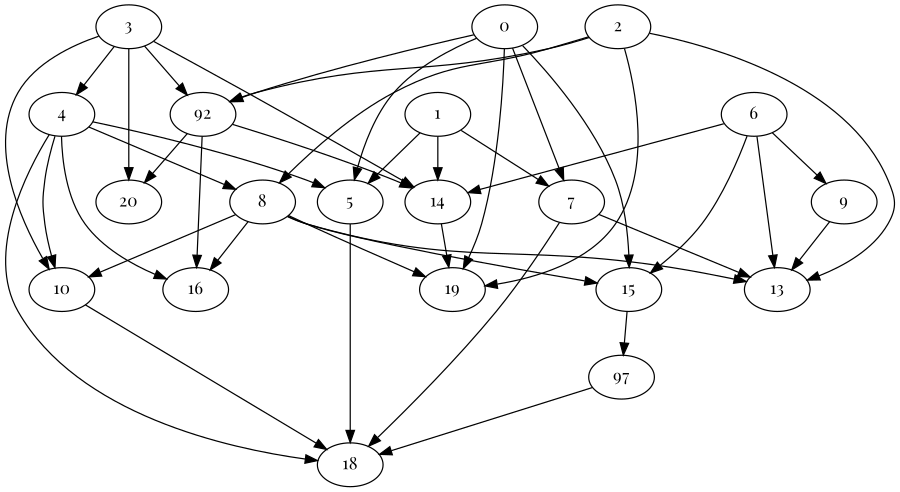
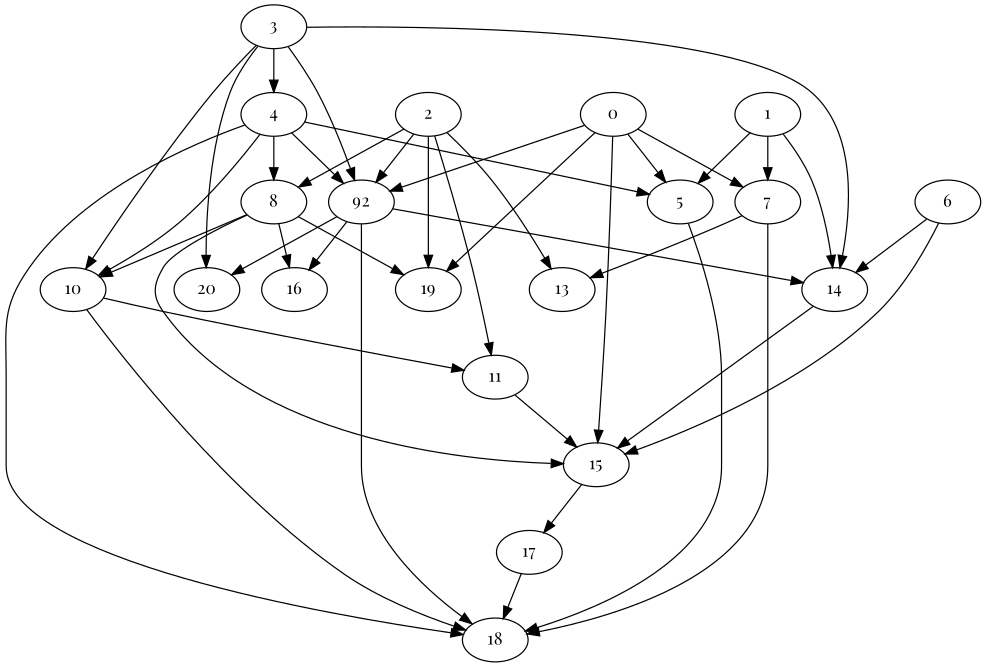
(765, 196) -> none
(844, 202) -> none
(84, 222) -> (313, 154)
(444, 239) -> (730, 367)
(509, 254) -> none
none -> (495, 377)
(622, 377) -> (529, 552)
none -> (361, 449)
